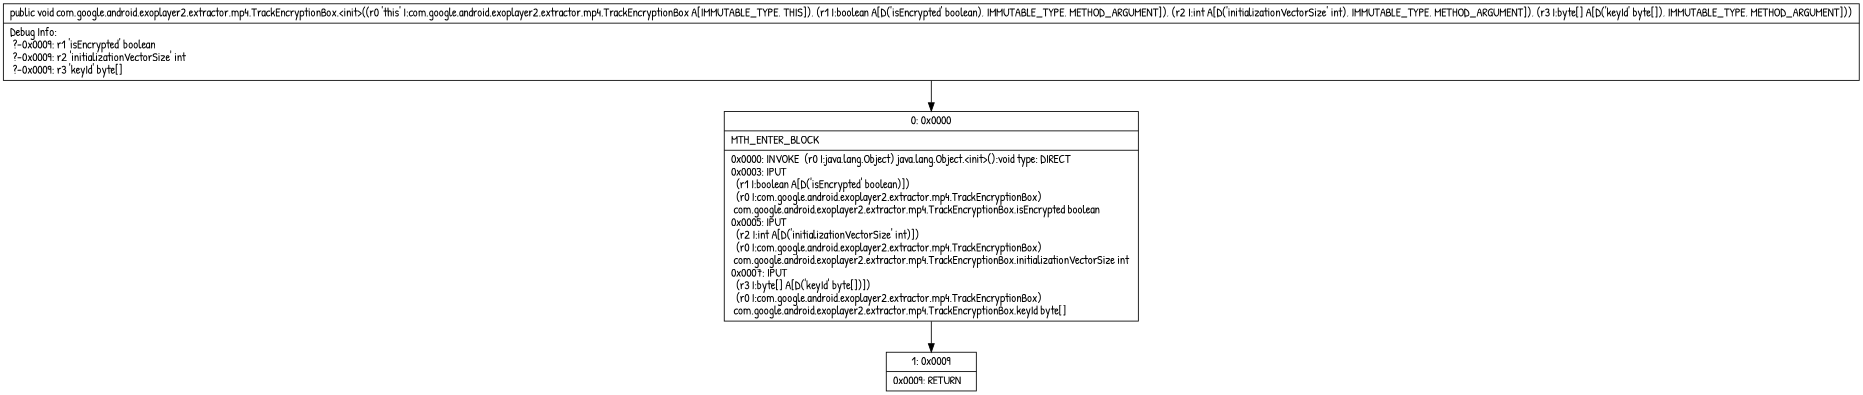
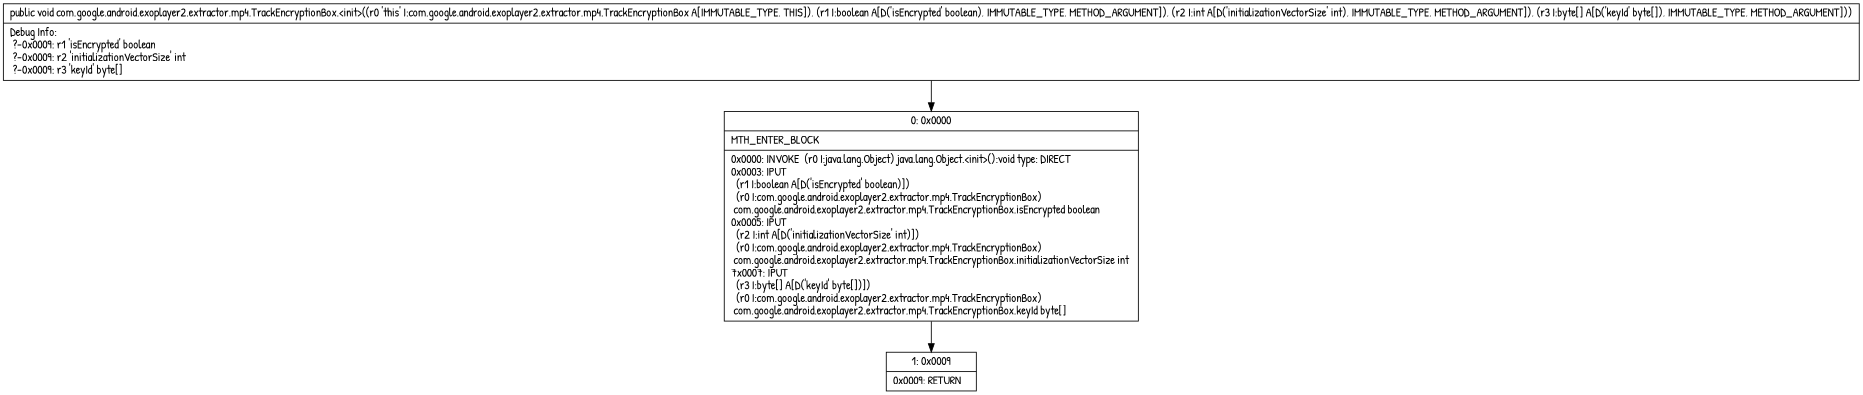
(762, 273) -> (762, 273)
